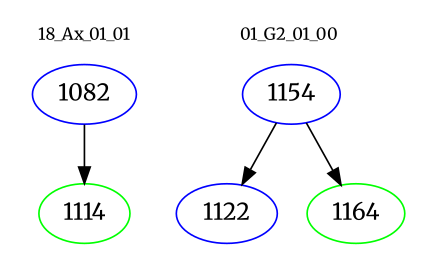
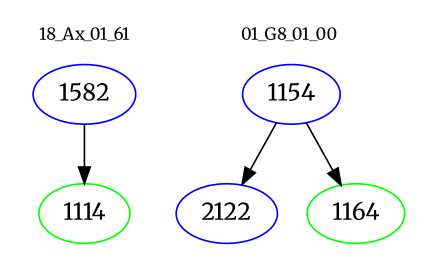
(84, 36) -> (84, 36)
(290, 36) -> (290, 36)
(84, 94) -> (84, 94)
(227, 214) -> (227, 214)
